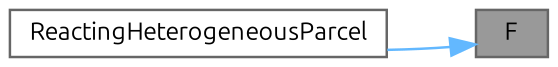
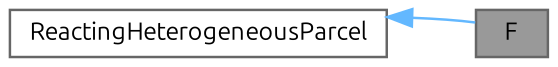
(419, 49) -> (444, 19)
